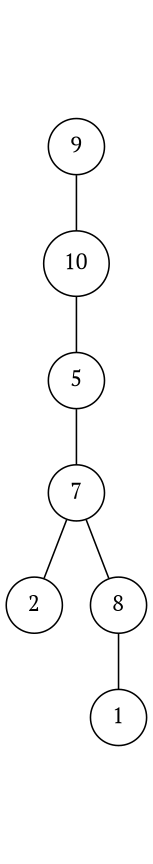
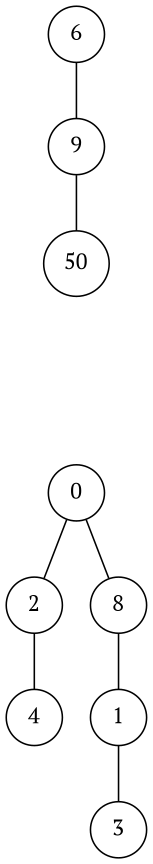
none -> (76, 34)
(76, 264) -> (76, 264)
(76, 381) -> none
(76, 493) -> (76, 493)
none -> (34, 717)
none -> (119, 830)
